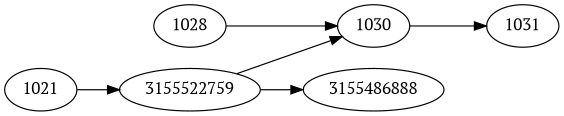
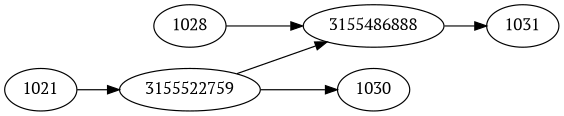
(276, 26) -> (258, 26)
(442, 26) -> (460, 26)
